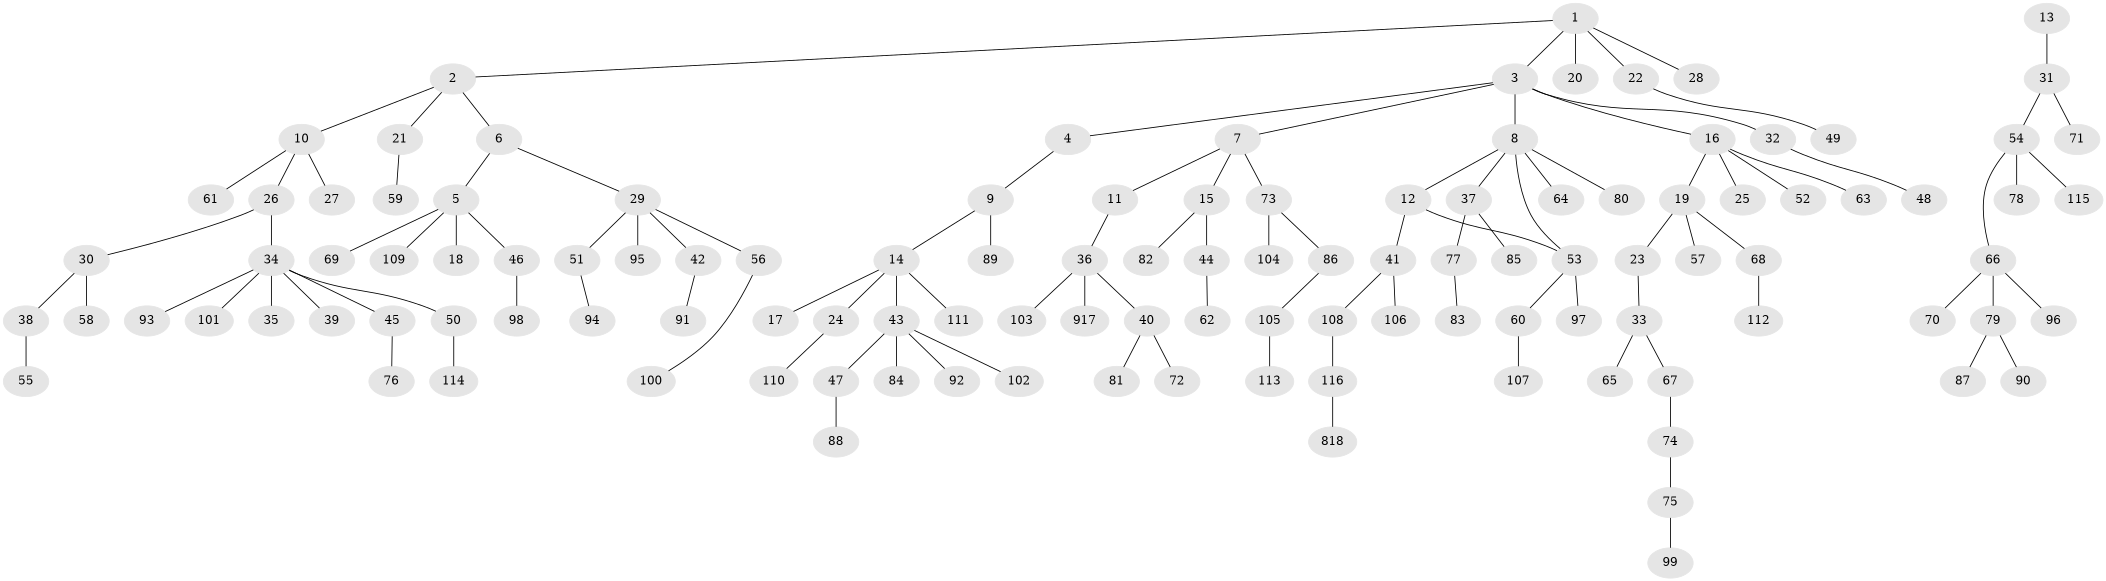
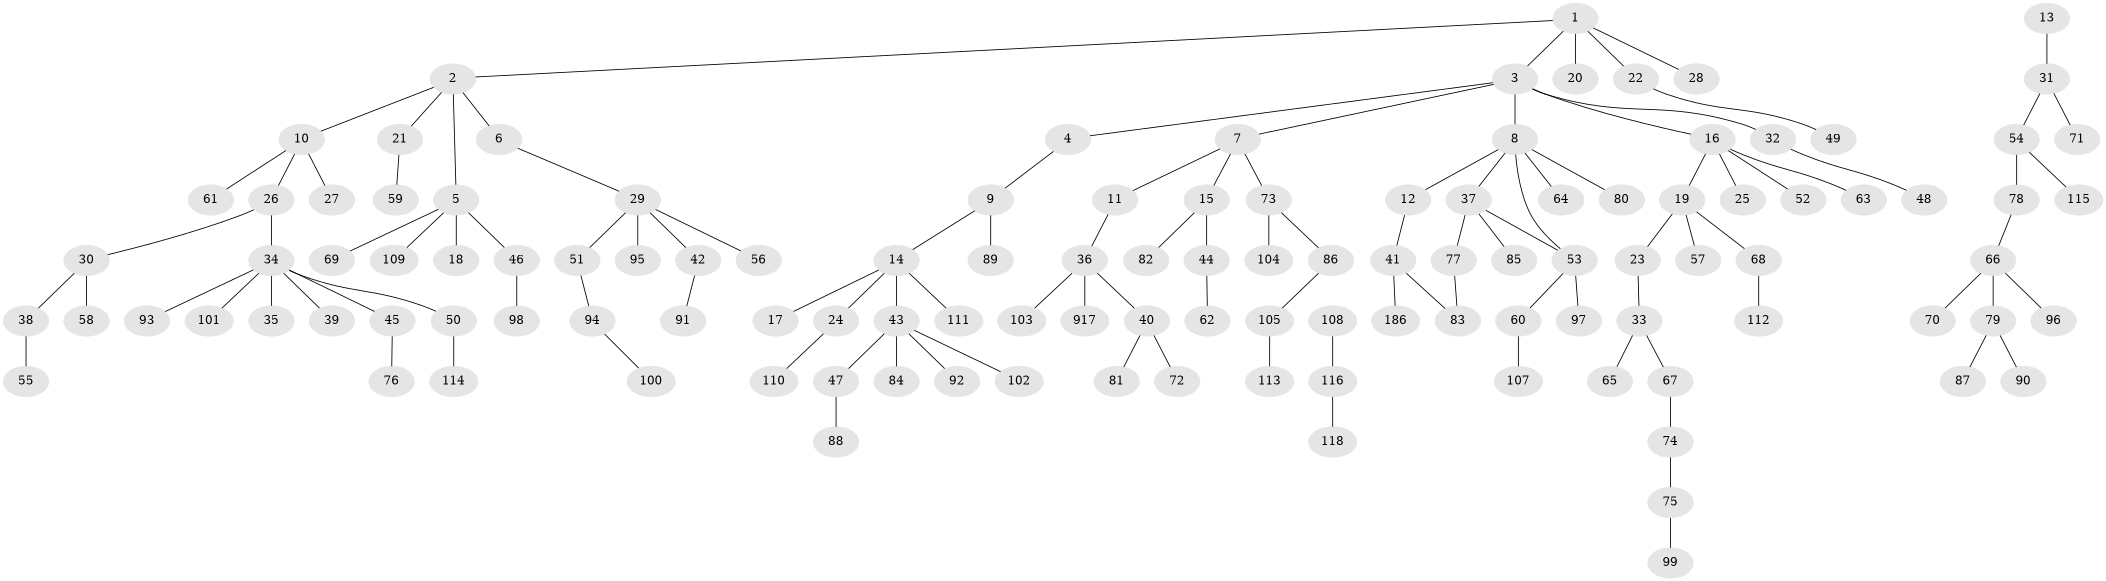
(478, 170) -> (455, 139)
(1984, 197) -> (2005, 230)
(1481, 228) -> (1522, 230)
(1363, 291) -> (1426, 291)
(1396, 321) -> (1396, 321)
(719, 330) -> (622, 351)
(1333, 442) -> (1333, 442)
